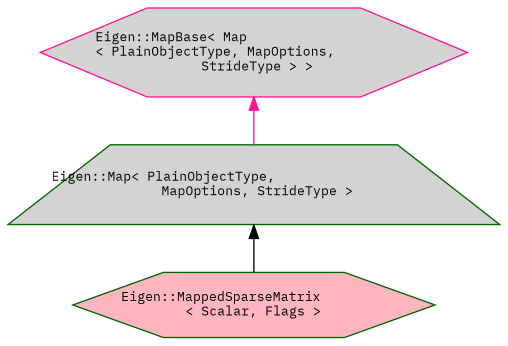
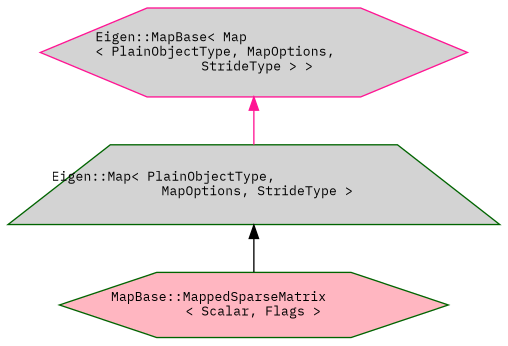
(254, 305) -> (254, 305)
